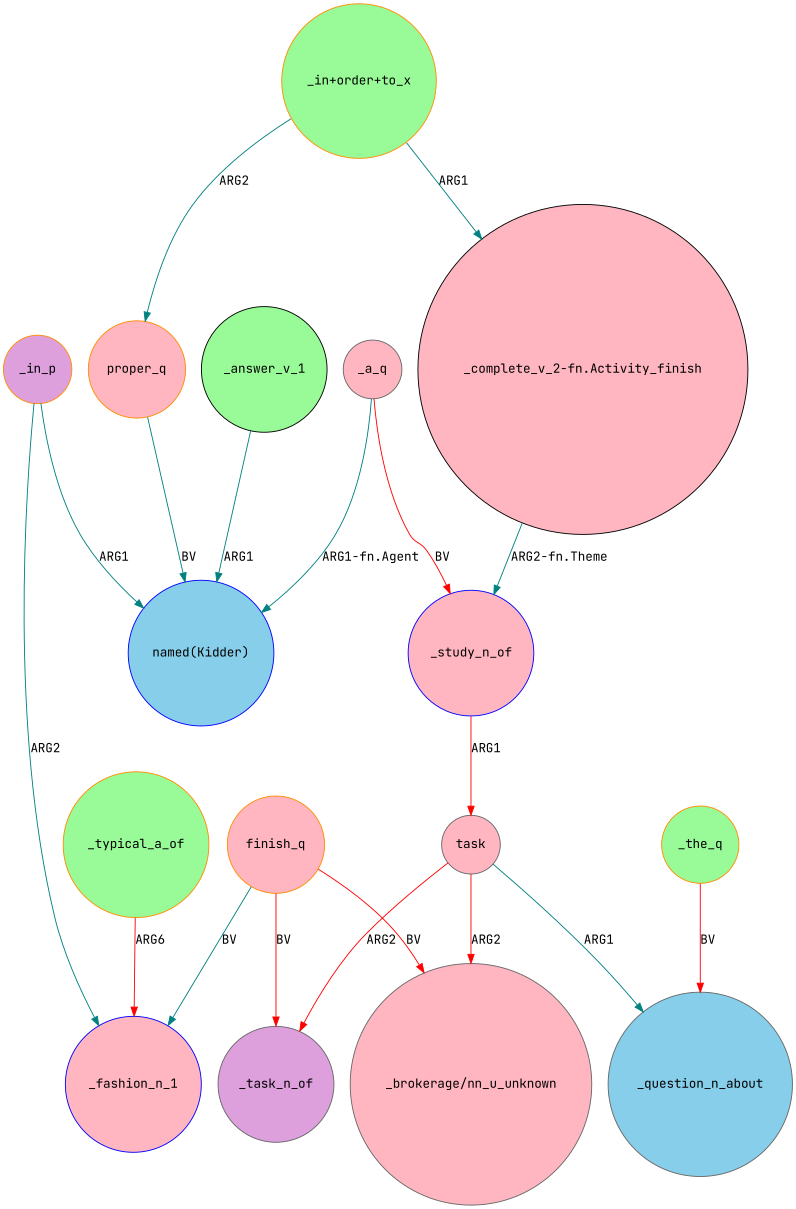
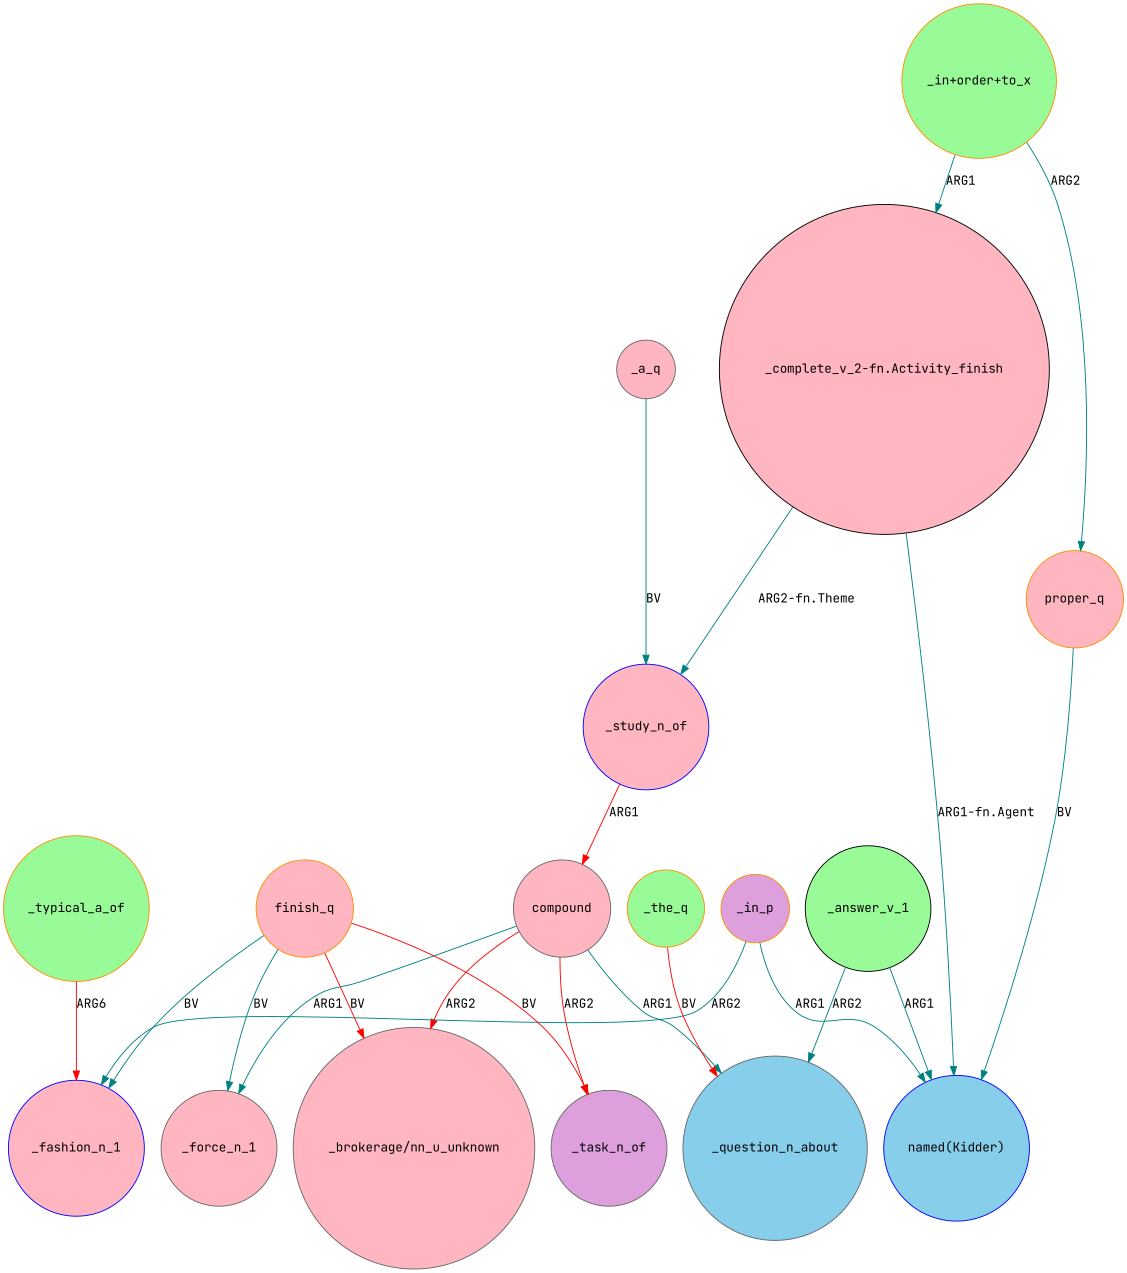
(394, 499) -> (646, 527)
(345, 516) -> (936, 799)
(471, 845) -> (562, 909)
none -> (829, 1010)
none -> (219, 1148)
